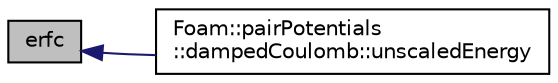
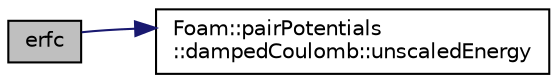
(129, 54) -> (108, 30)
